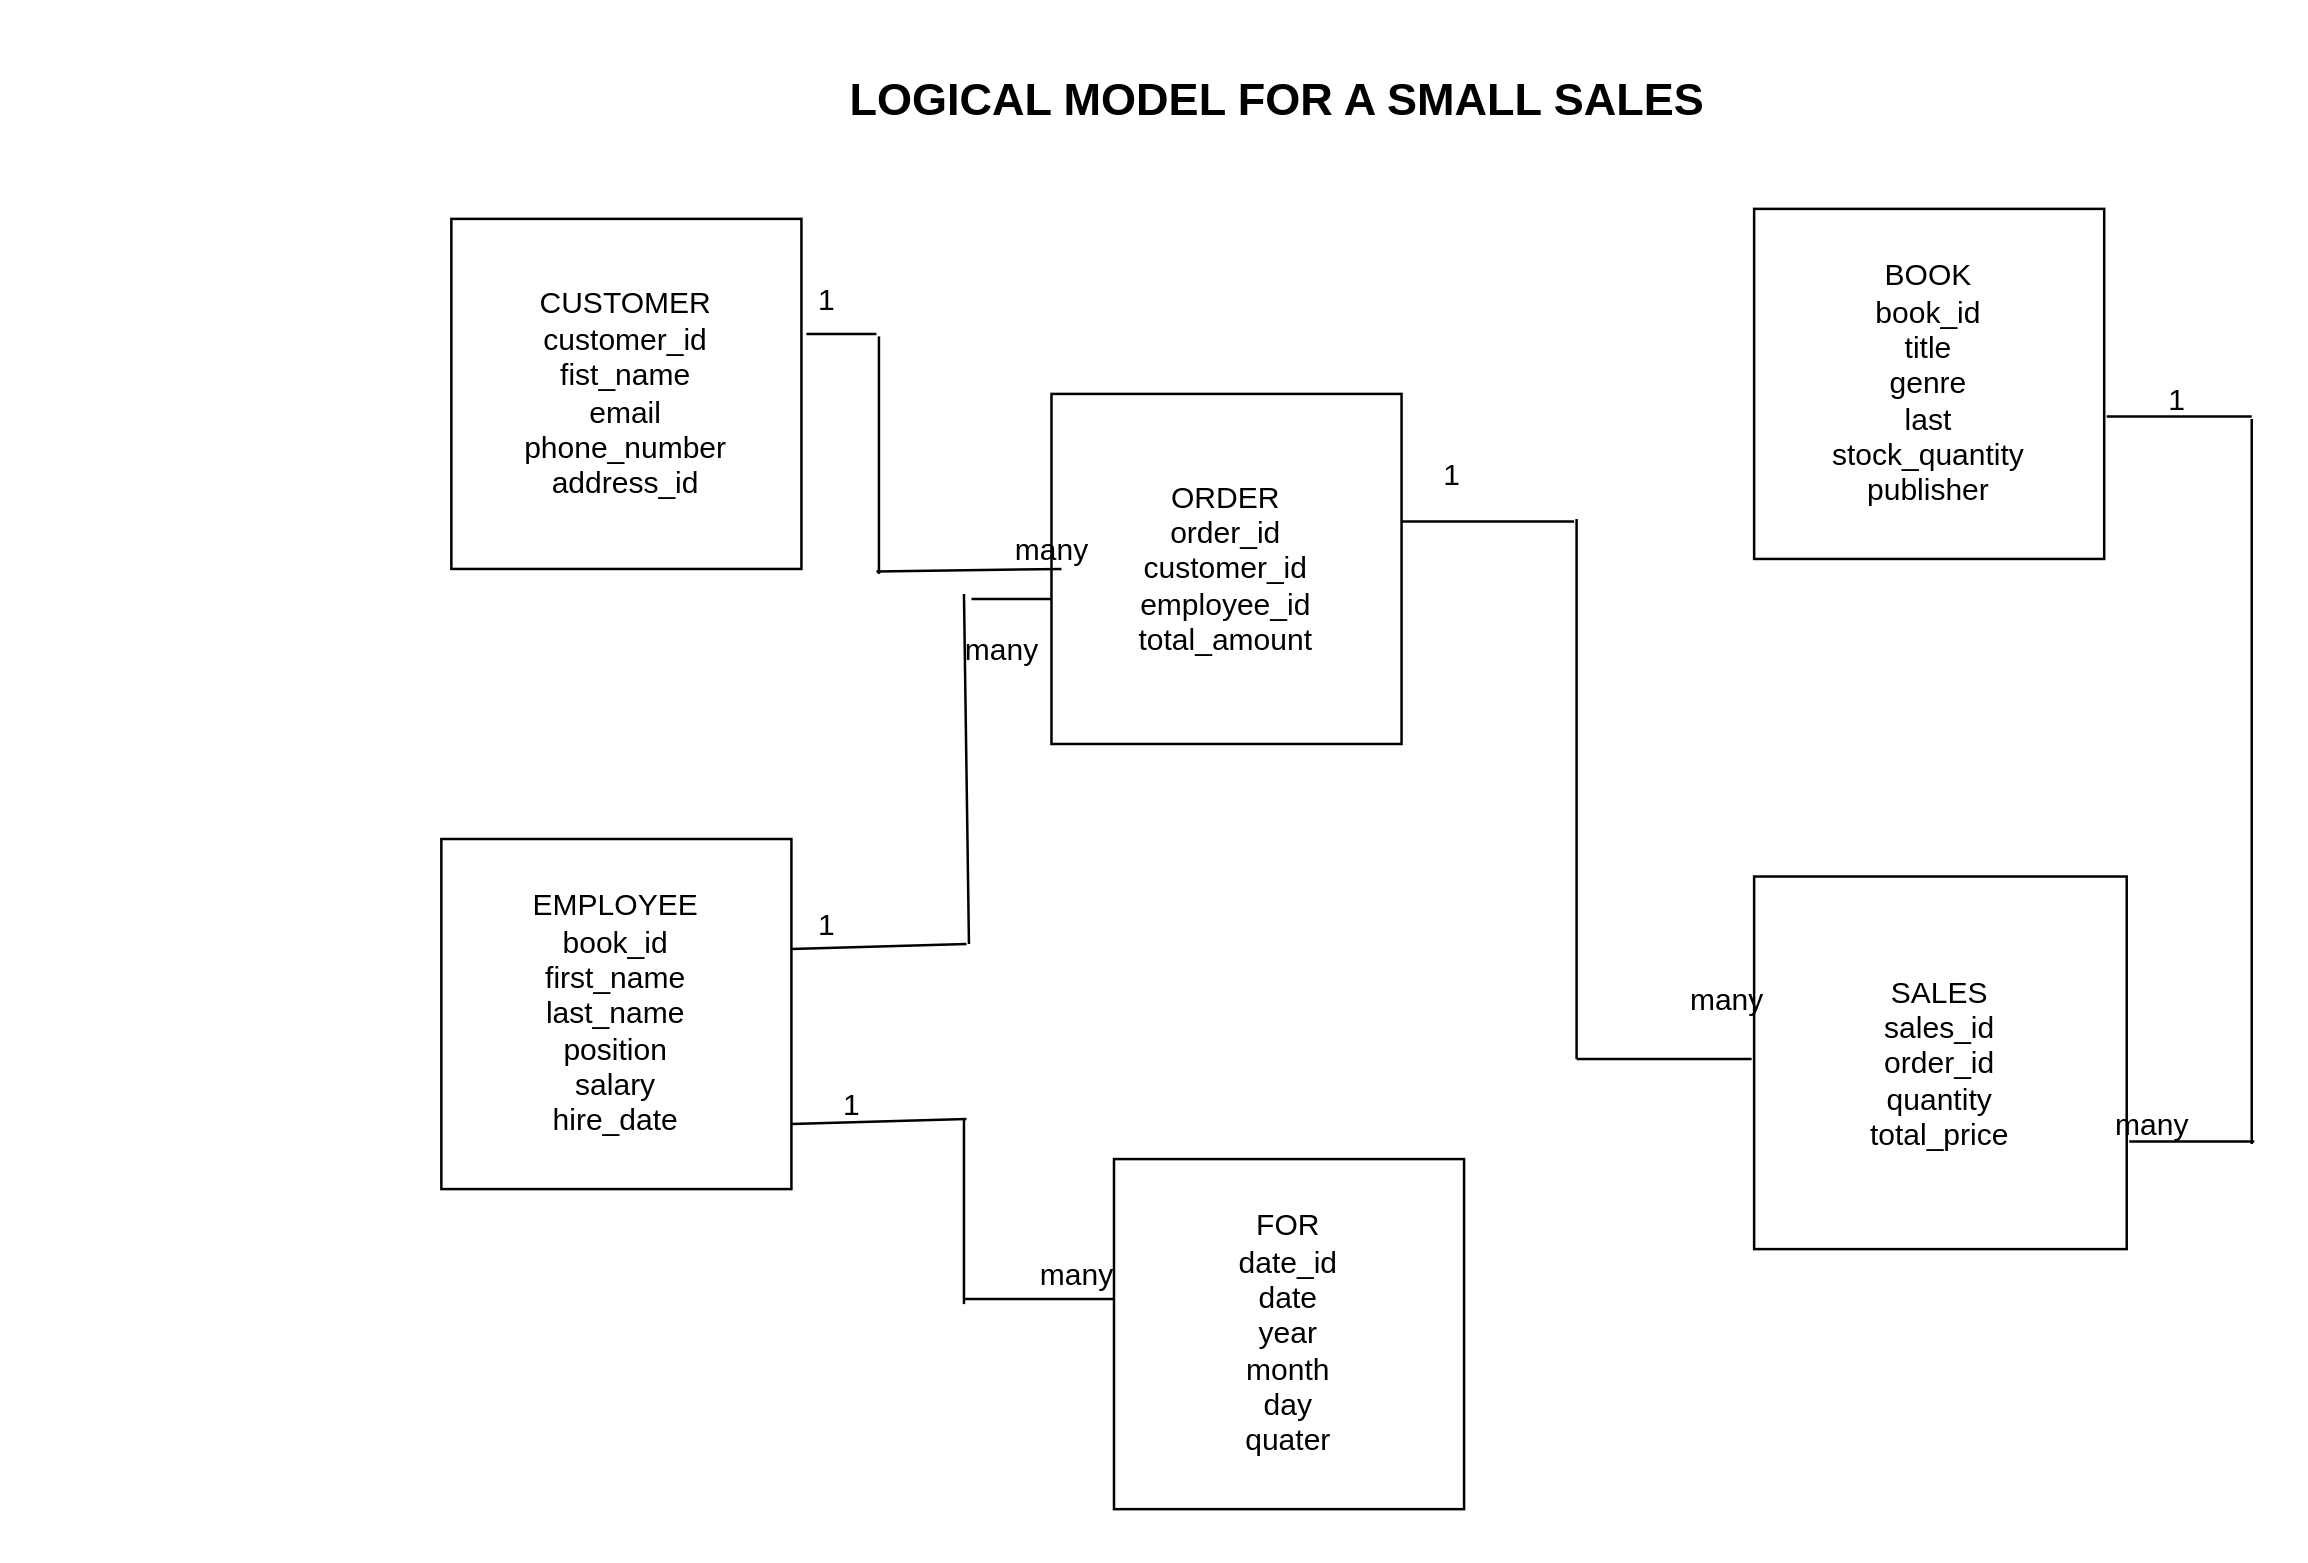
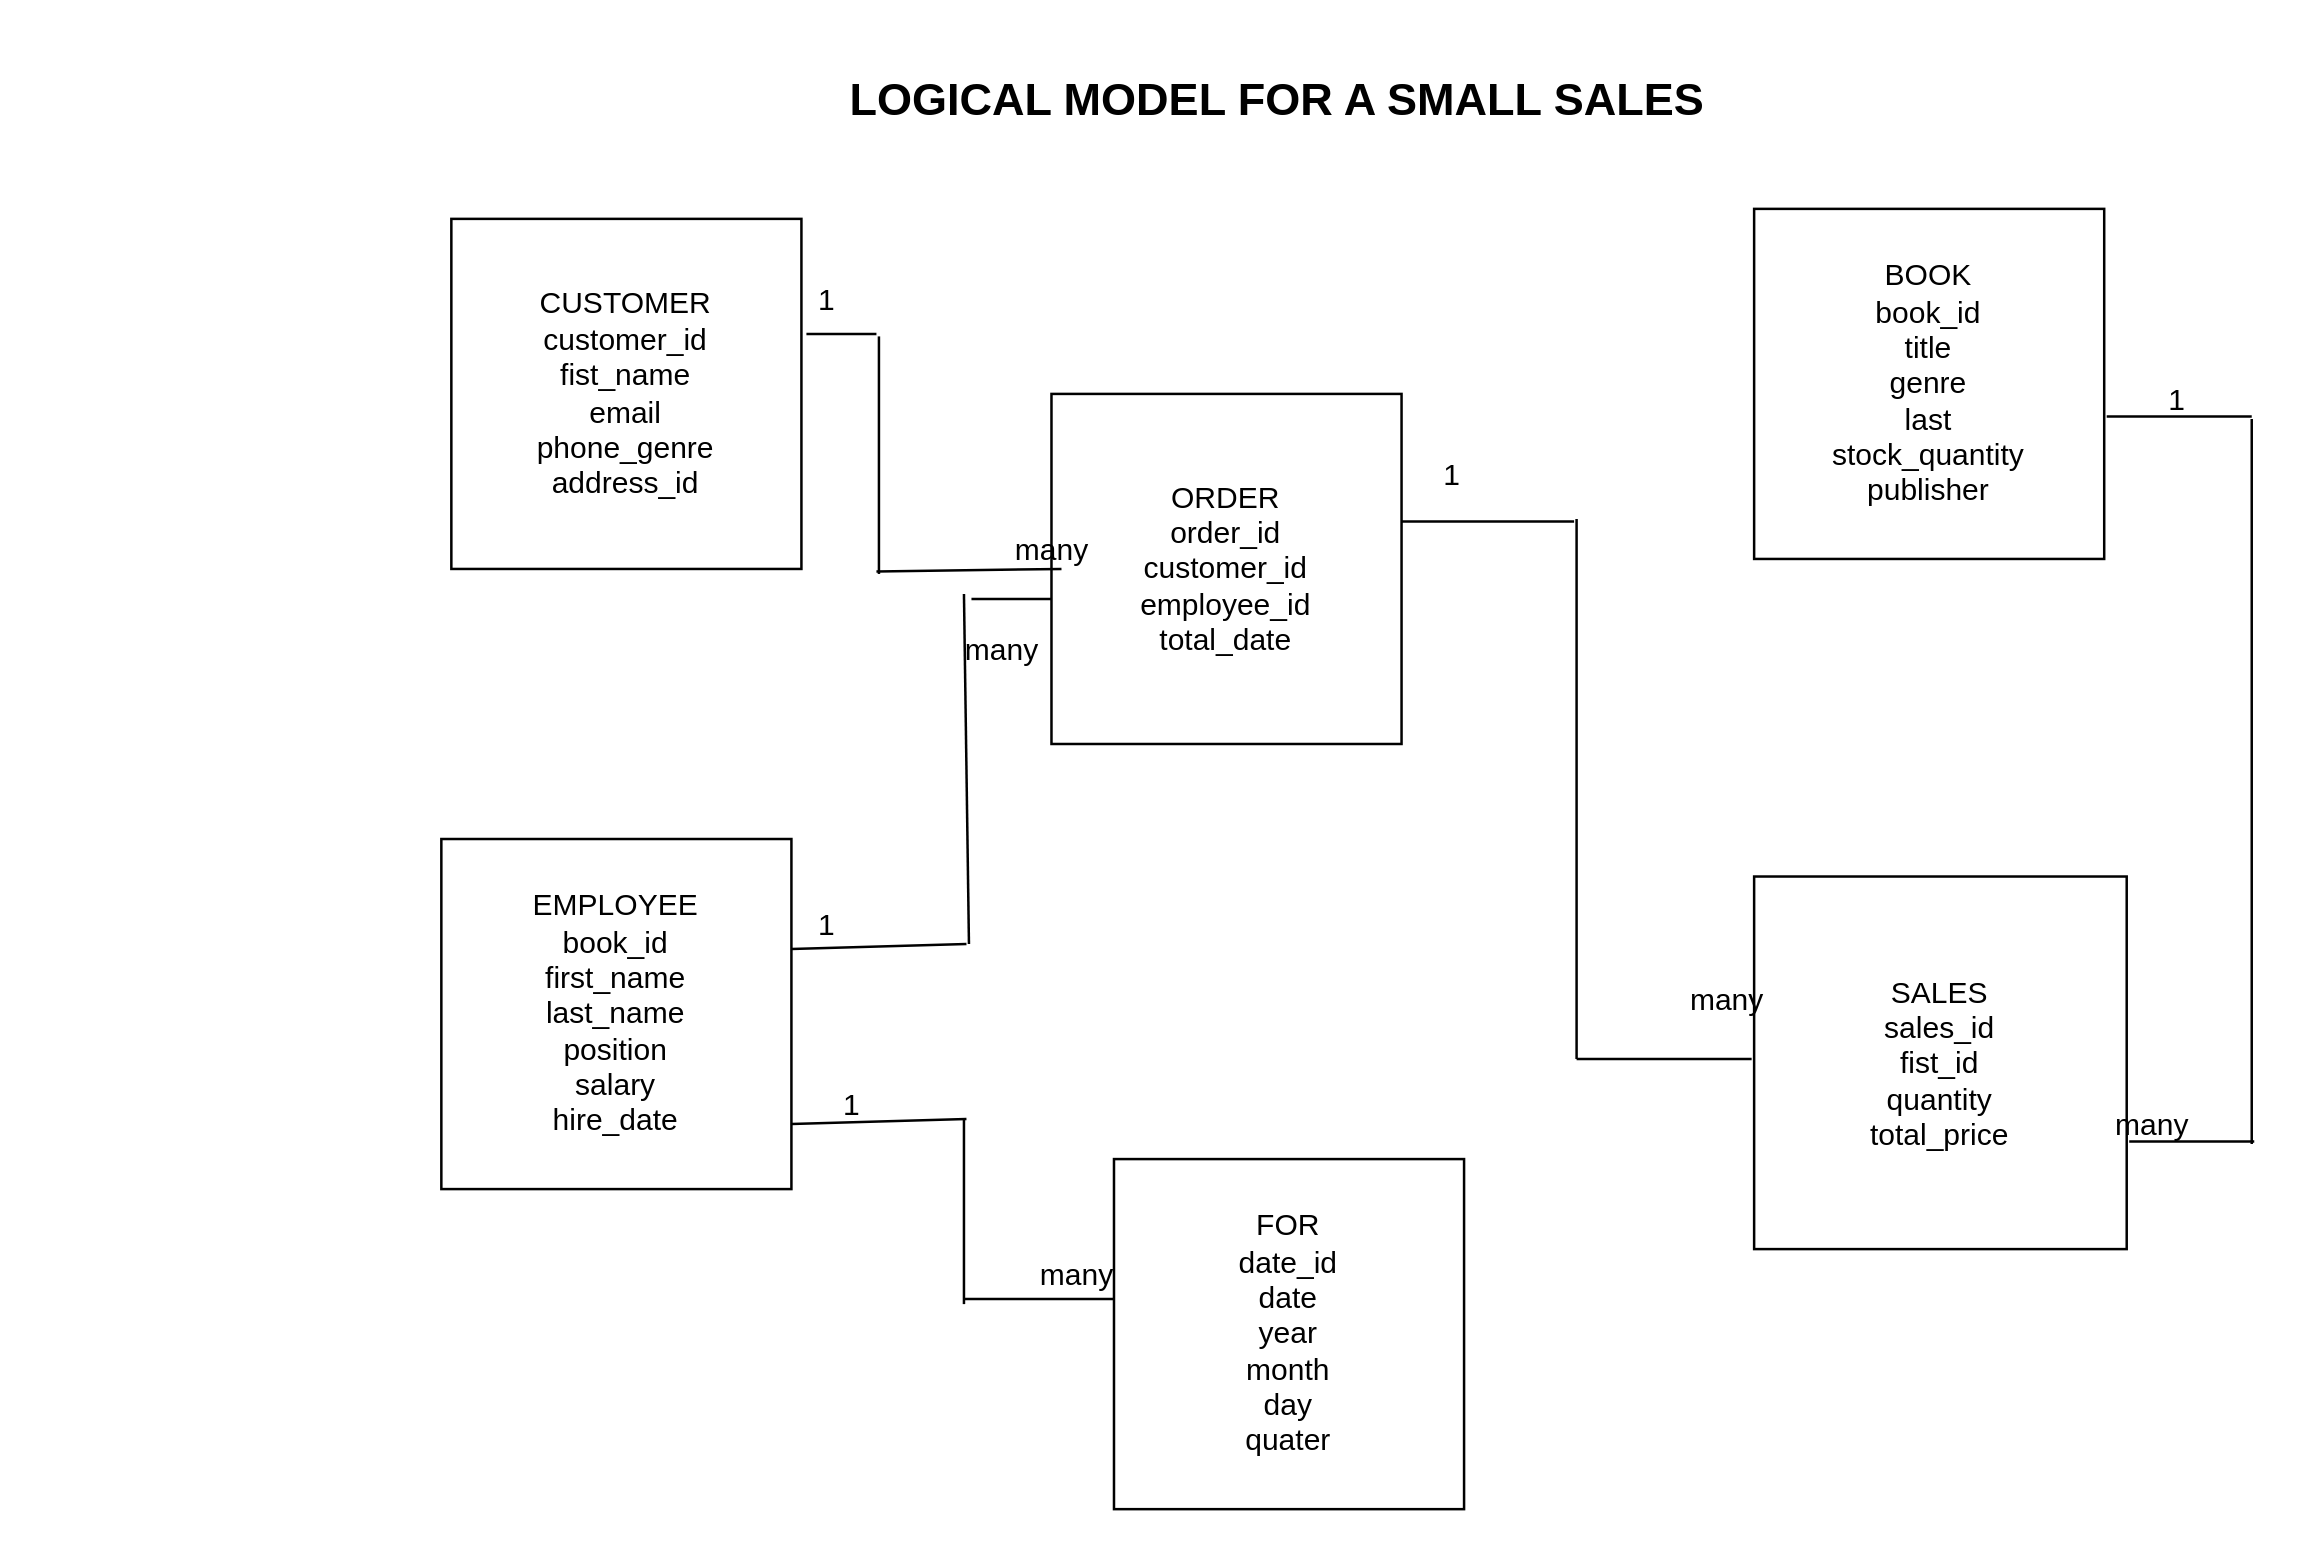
(626, 394) -> (626, 394)
(1226, 569) -> (1226, 569)
(1940, 1064) -> (1940, 1064)
